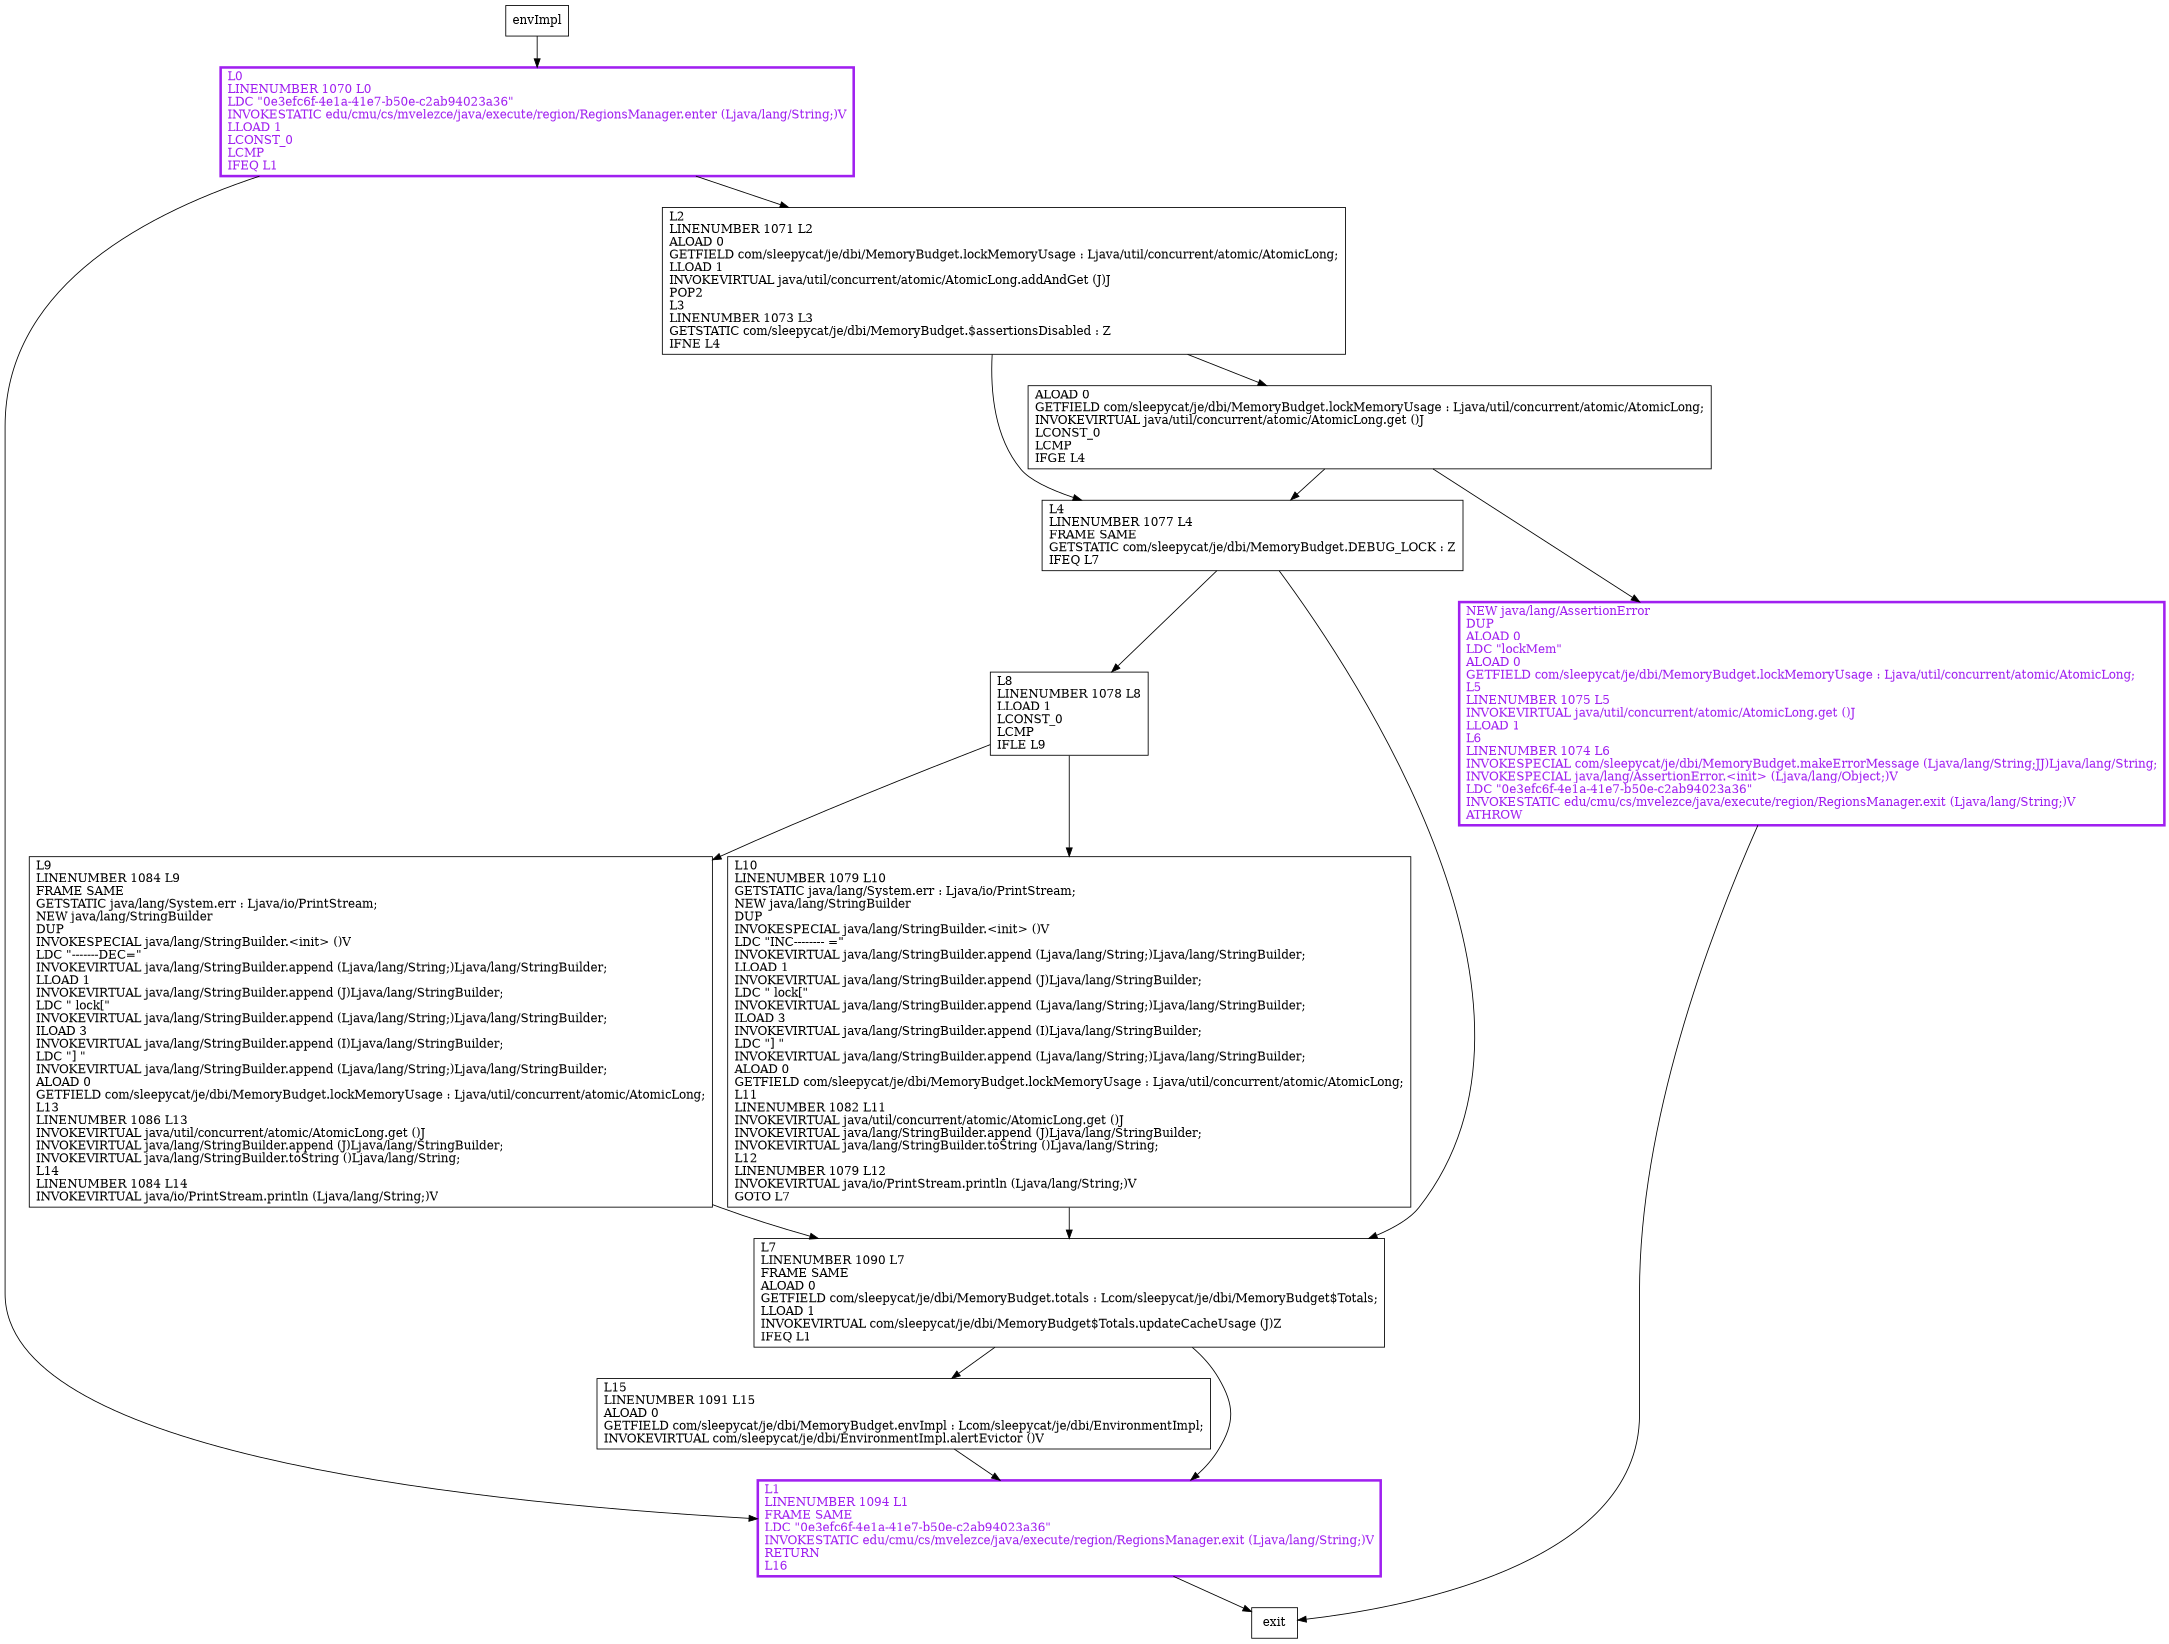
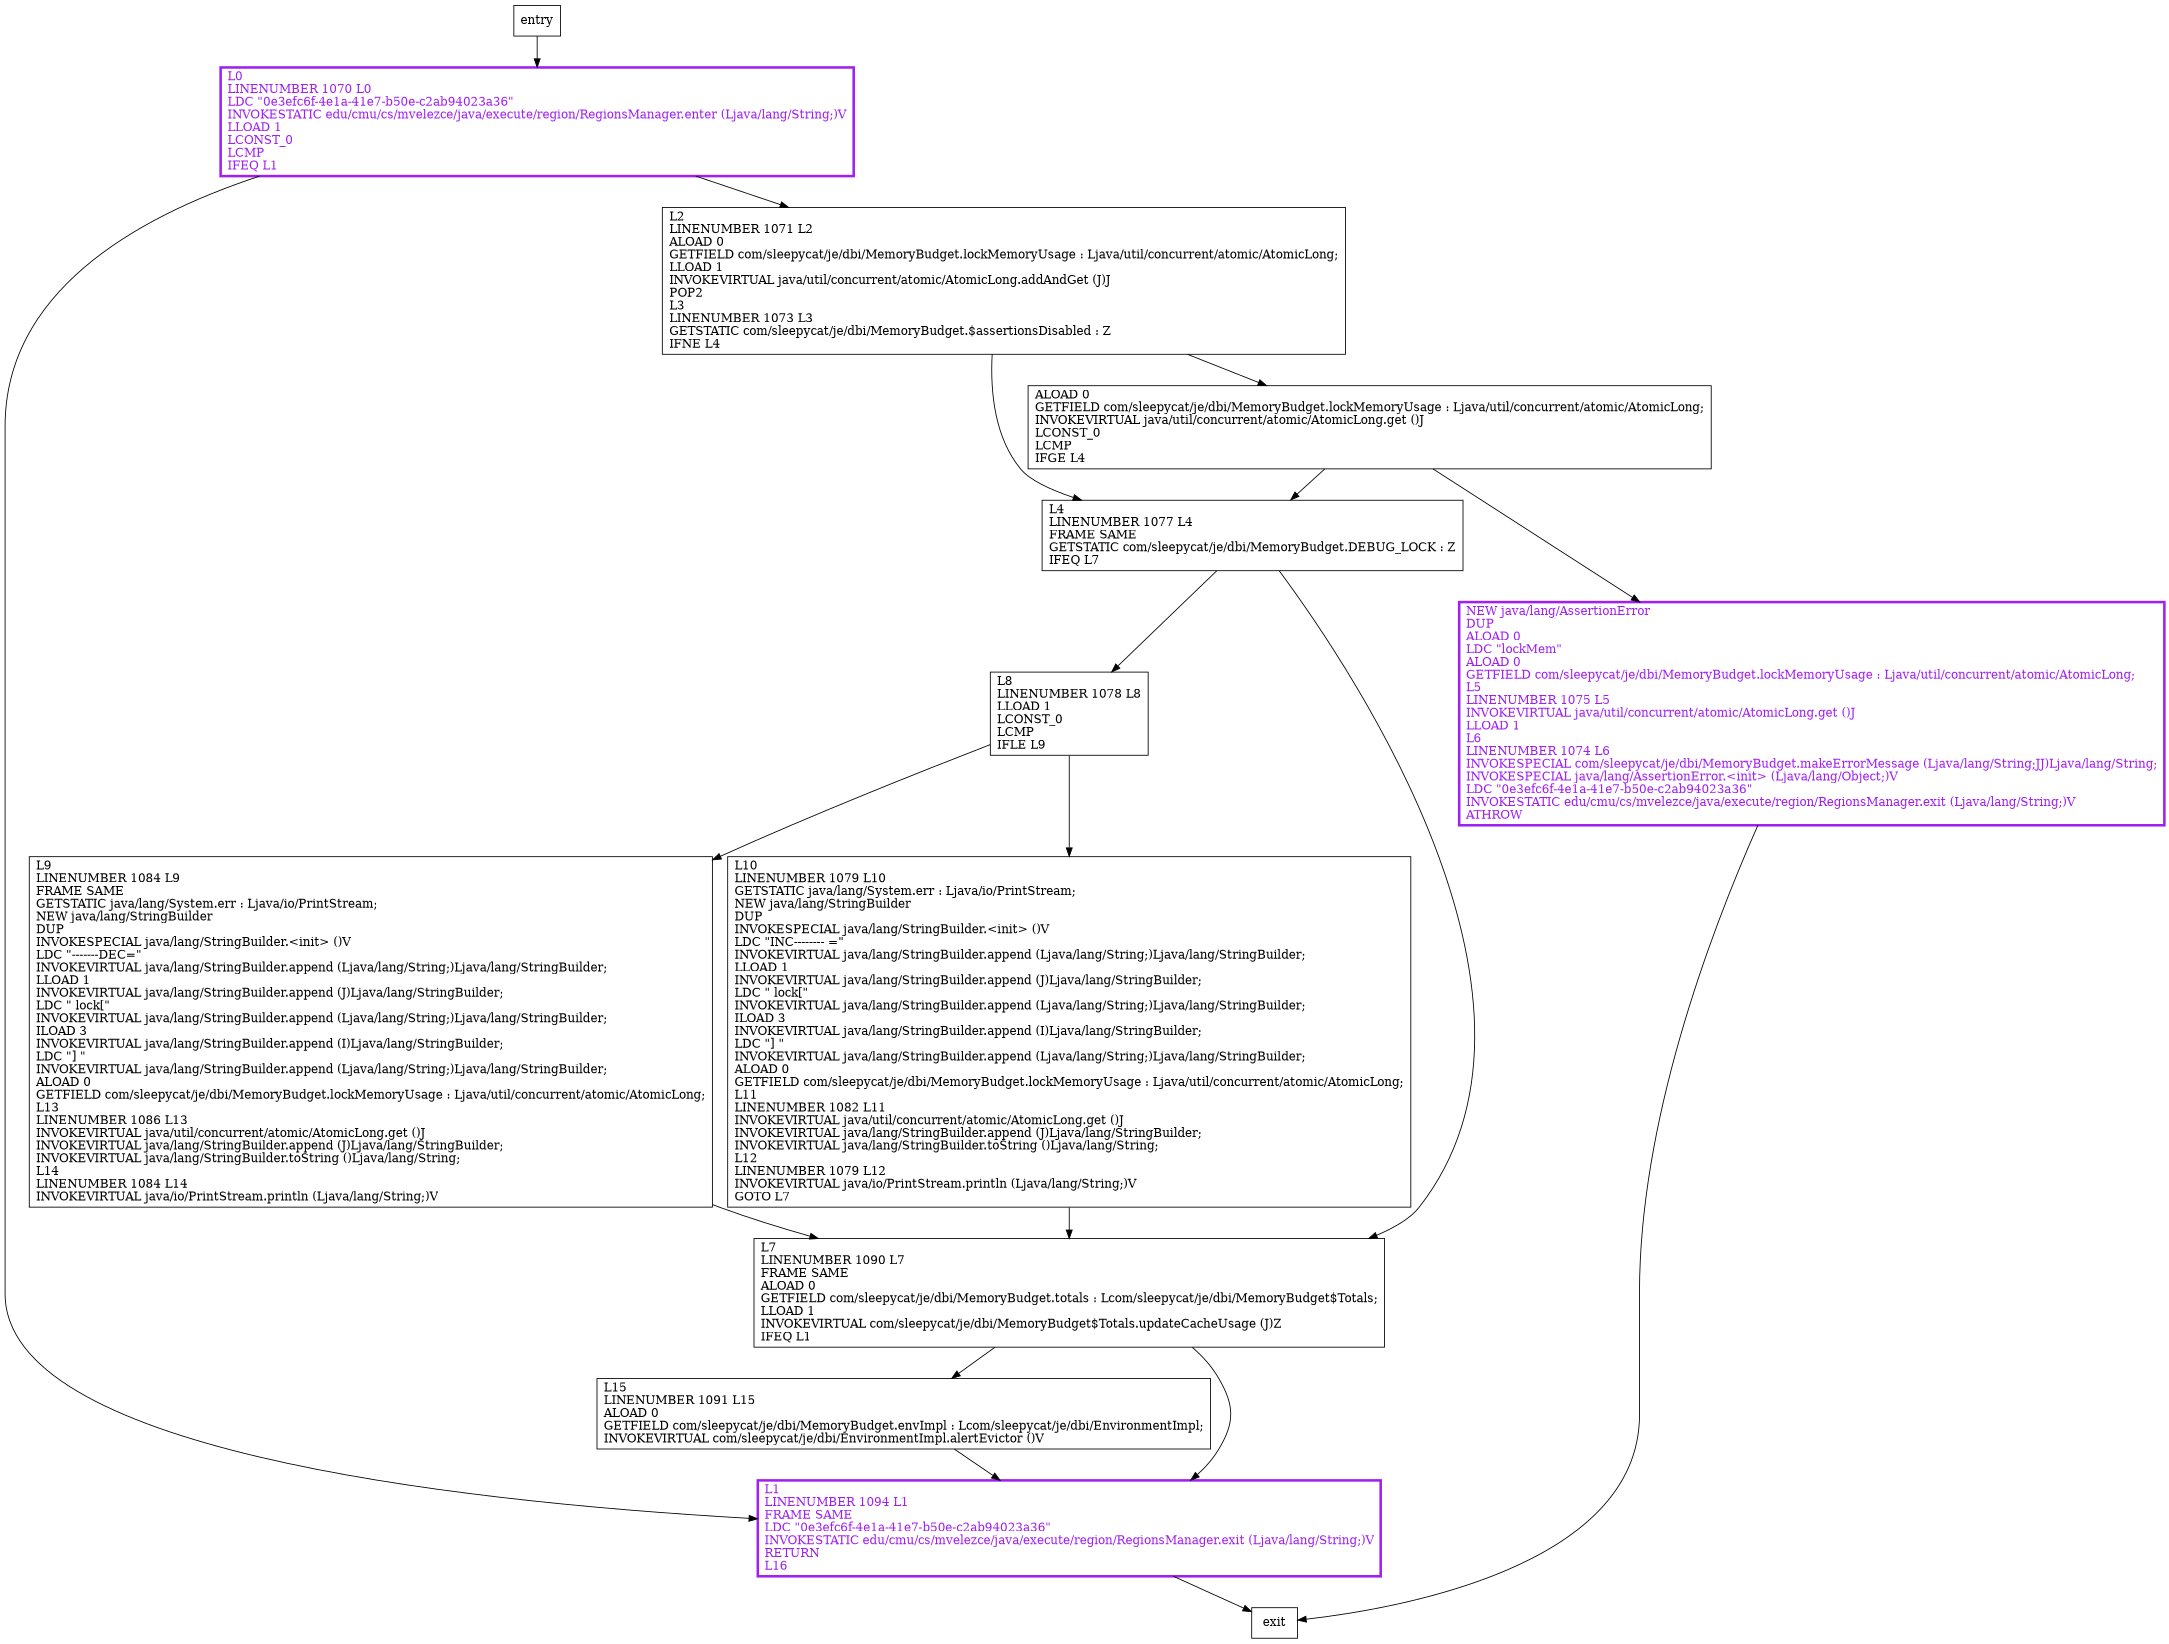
(537, 21) -> (537, 21)
